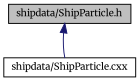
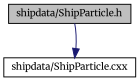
(63, 46) -> (76, 36)
